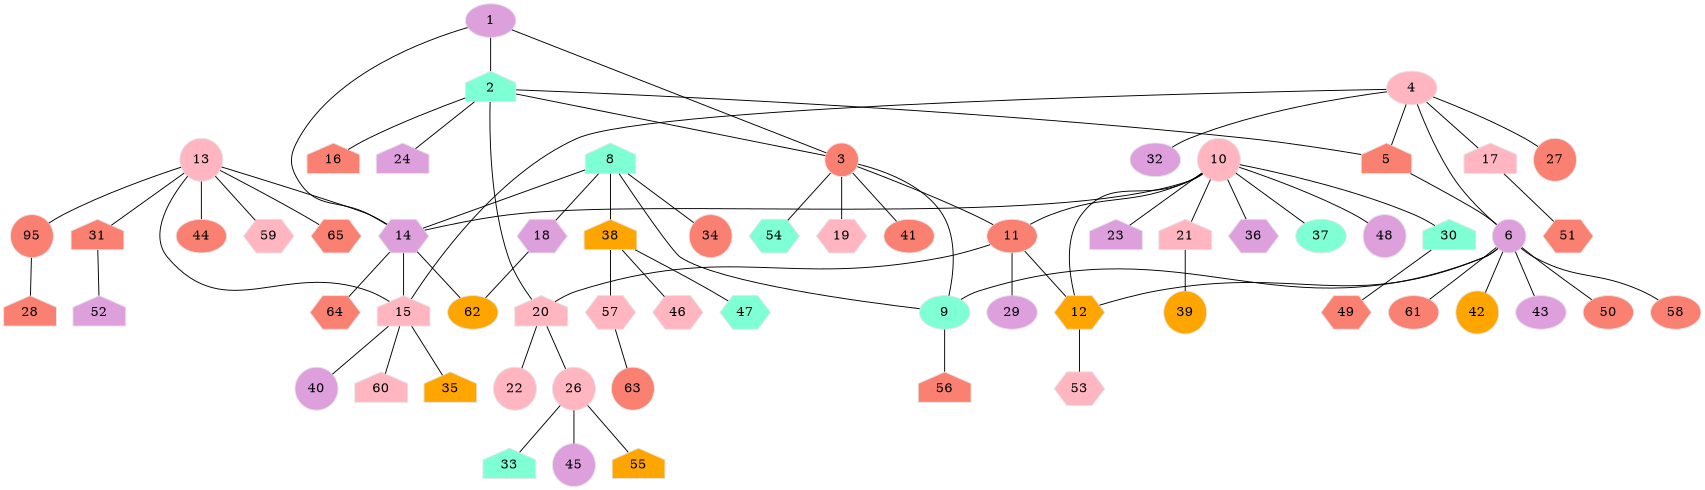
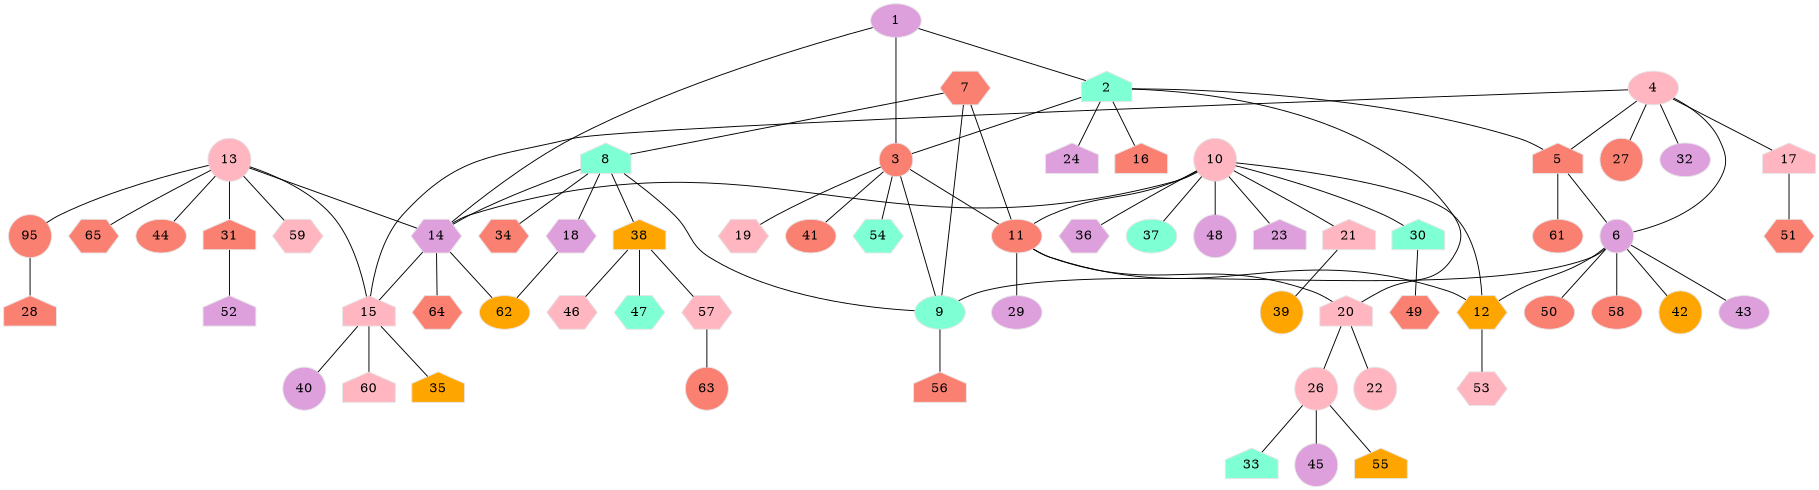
none -> (965, 88)
(711, 236) -> (504, 236)
(1463, 274) -> (1558, 197)
